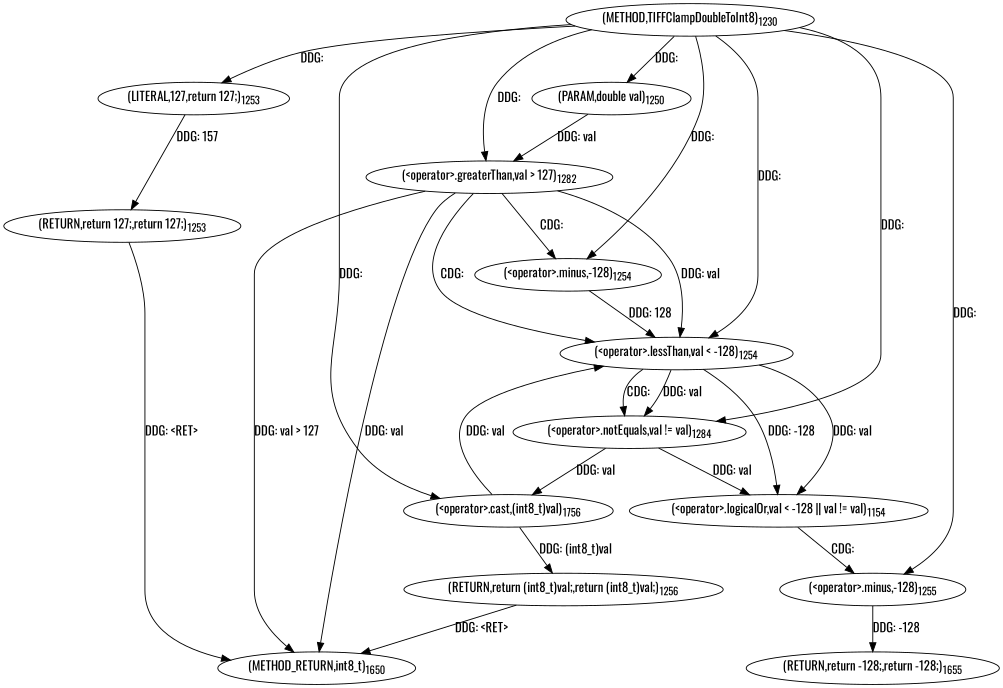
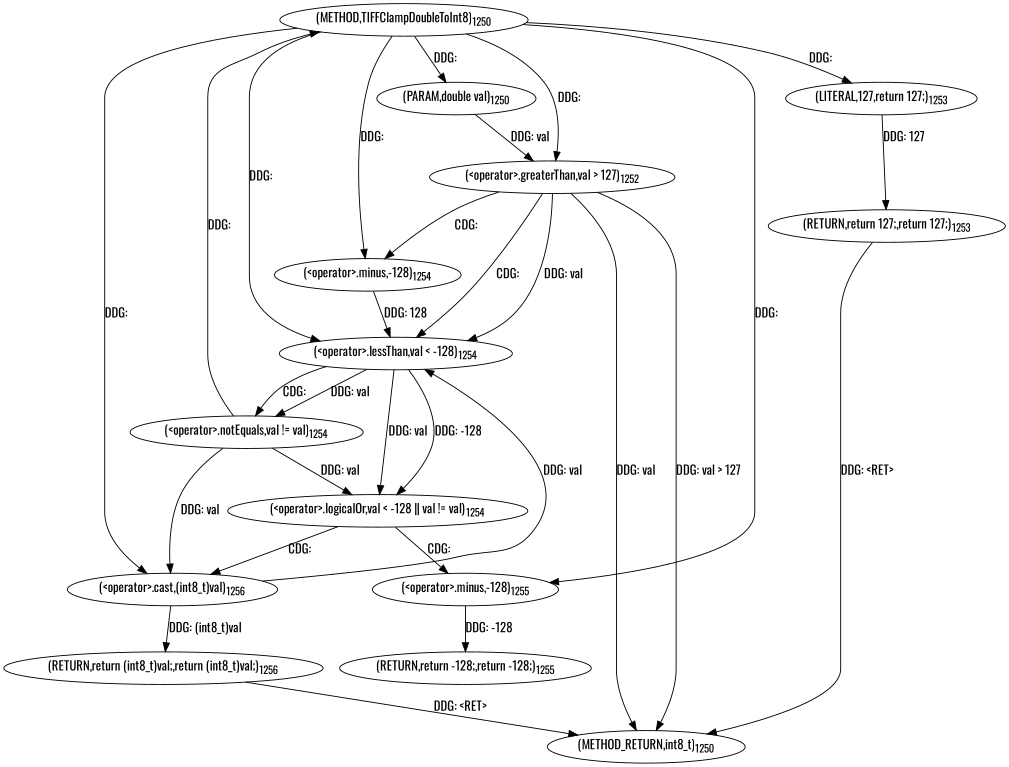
(768, 19) -> (482, 19)
(197, 138) -> (904, 138)
(567, 176) -> (630, 176)
(881, 256) -> (208, 196)
(702, 431) -> (319, 431)
(572, 509) -> (236, 588)
(877, 509) -> (476, 509)
none -> (279, 549)
(375, 667) -> (705, 745)
(953, 667) -> (545, 667)
